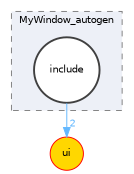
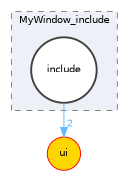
(67, 21) -> (64, 21)
